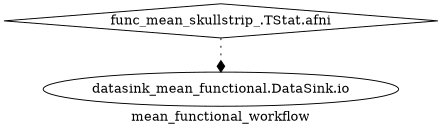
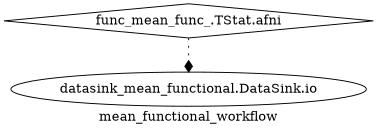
(221, 21) -> (189, 21)
